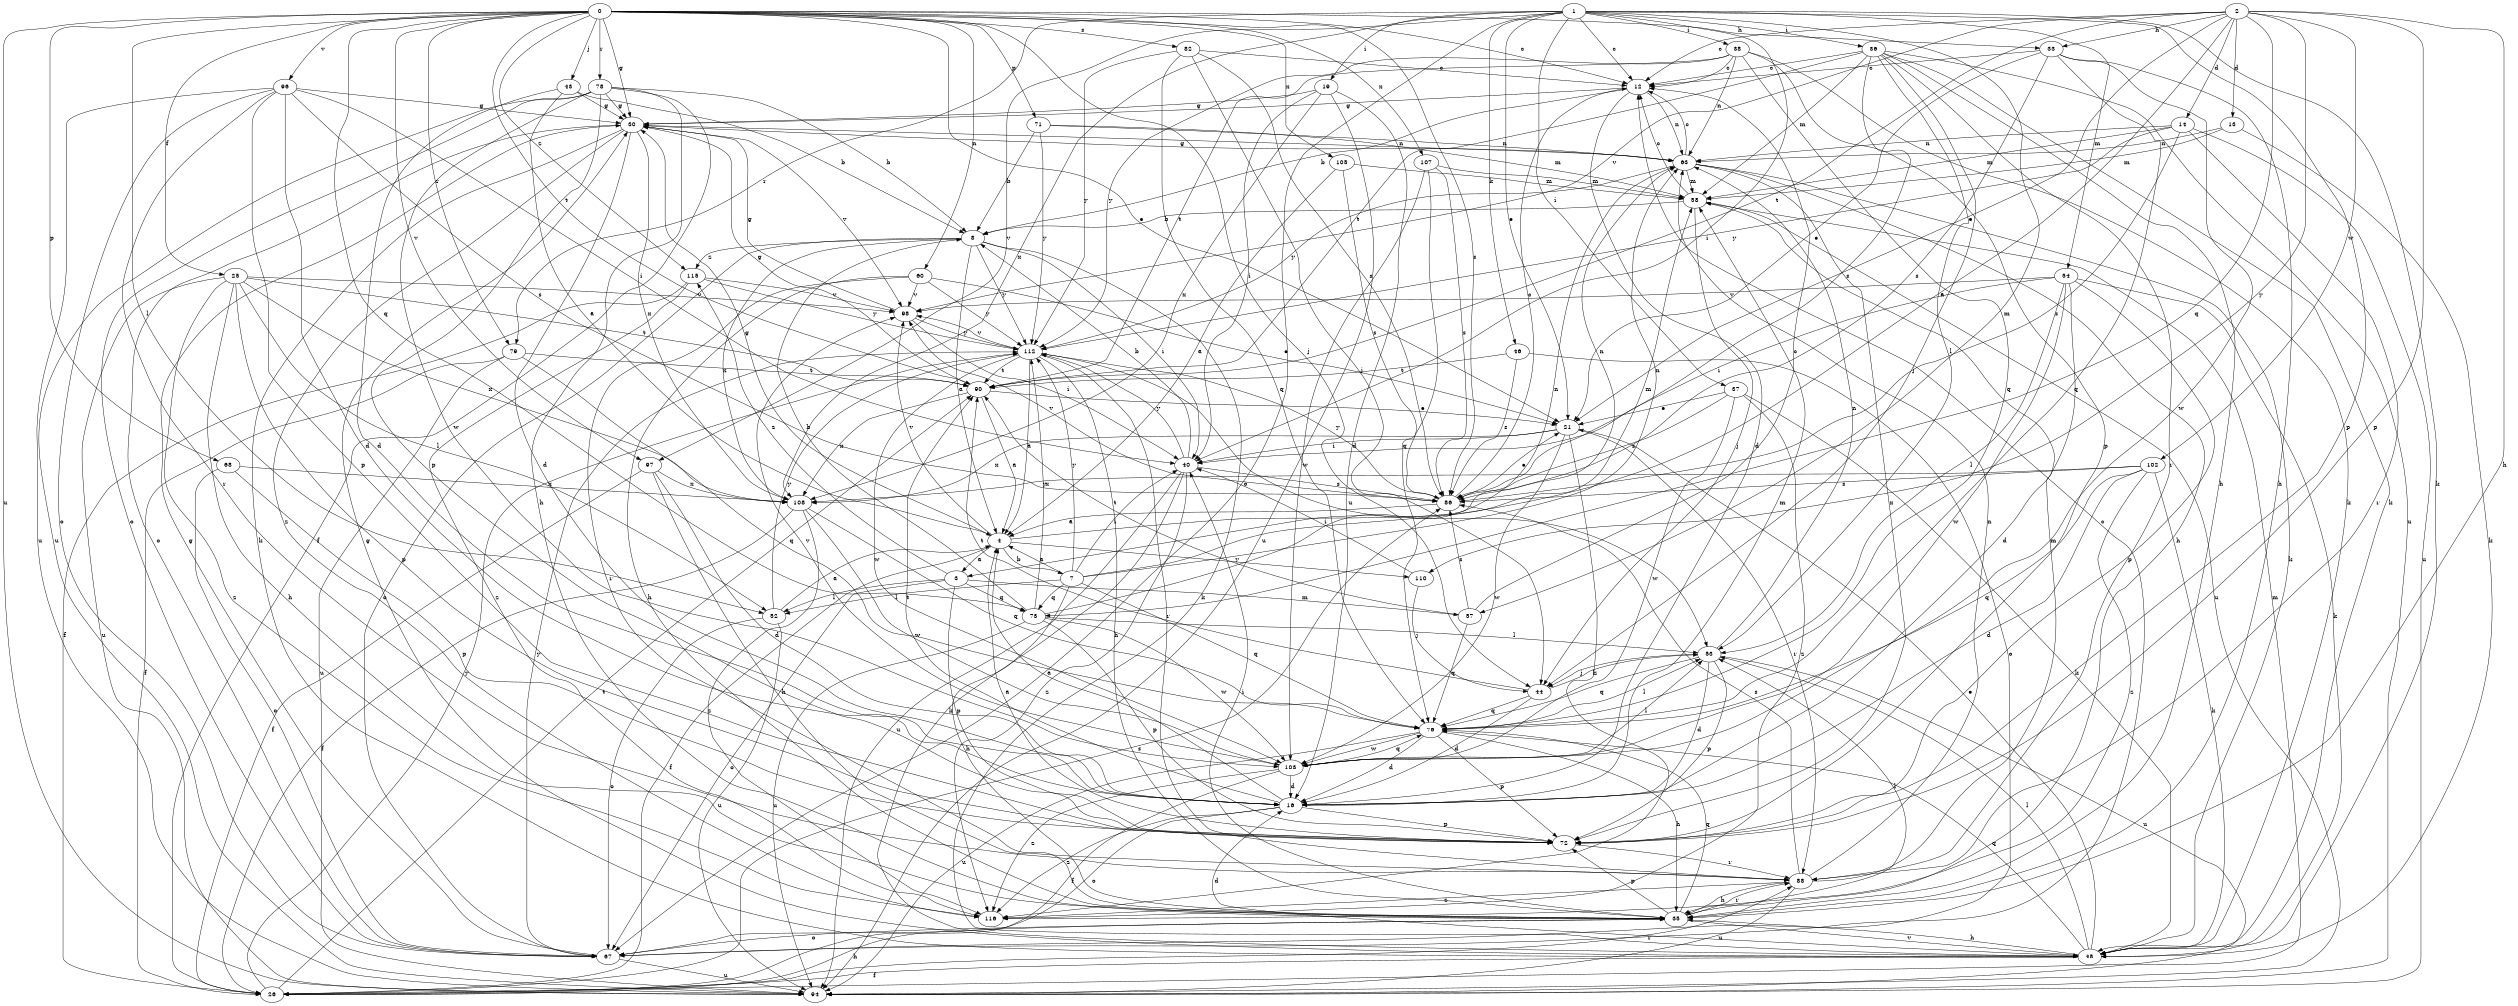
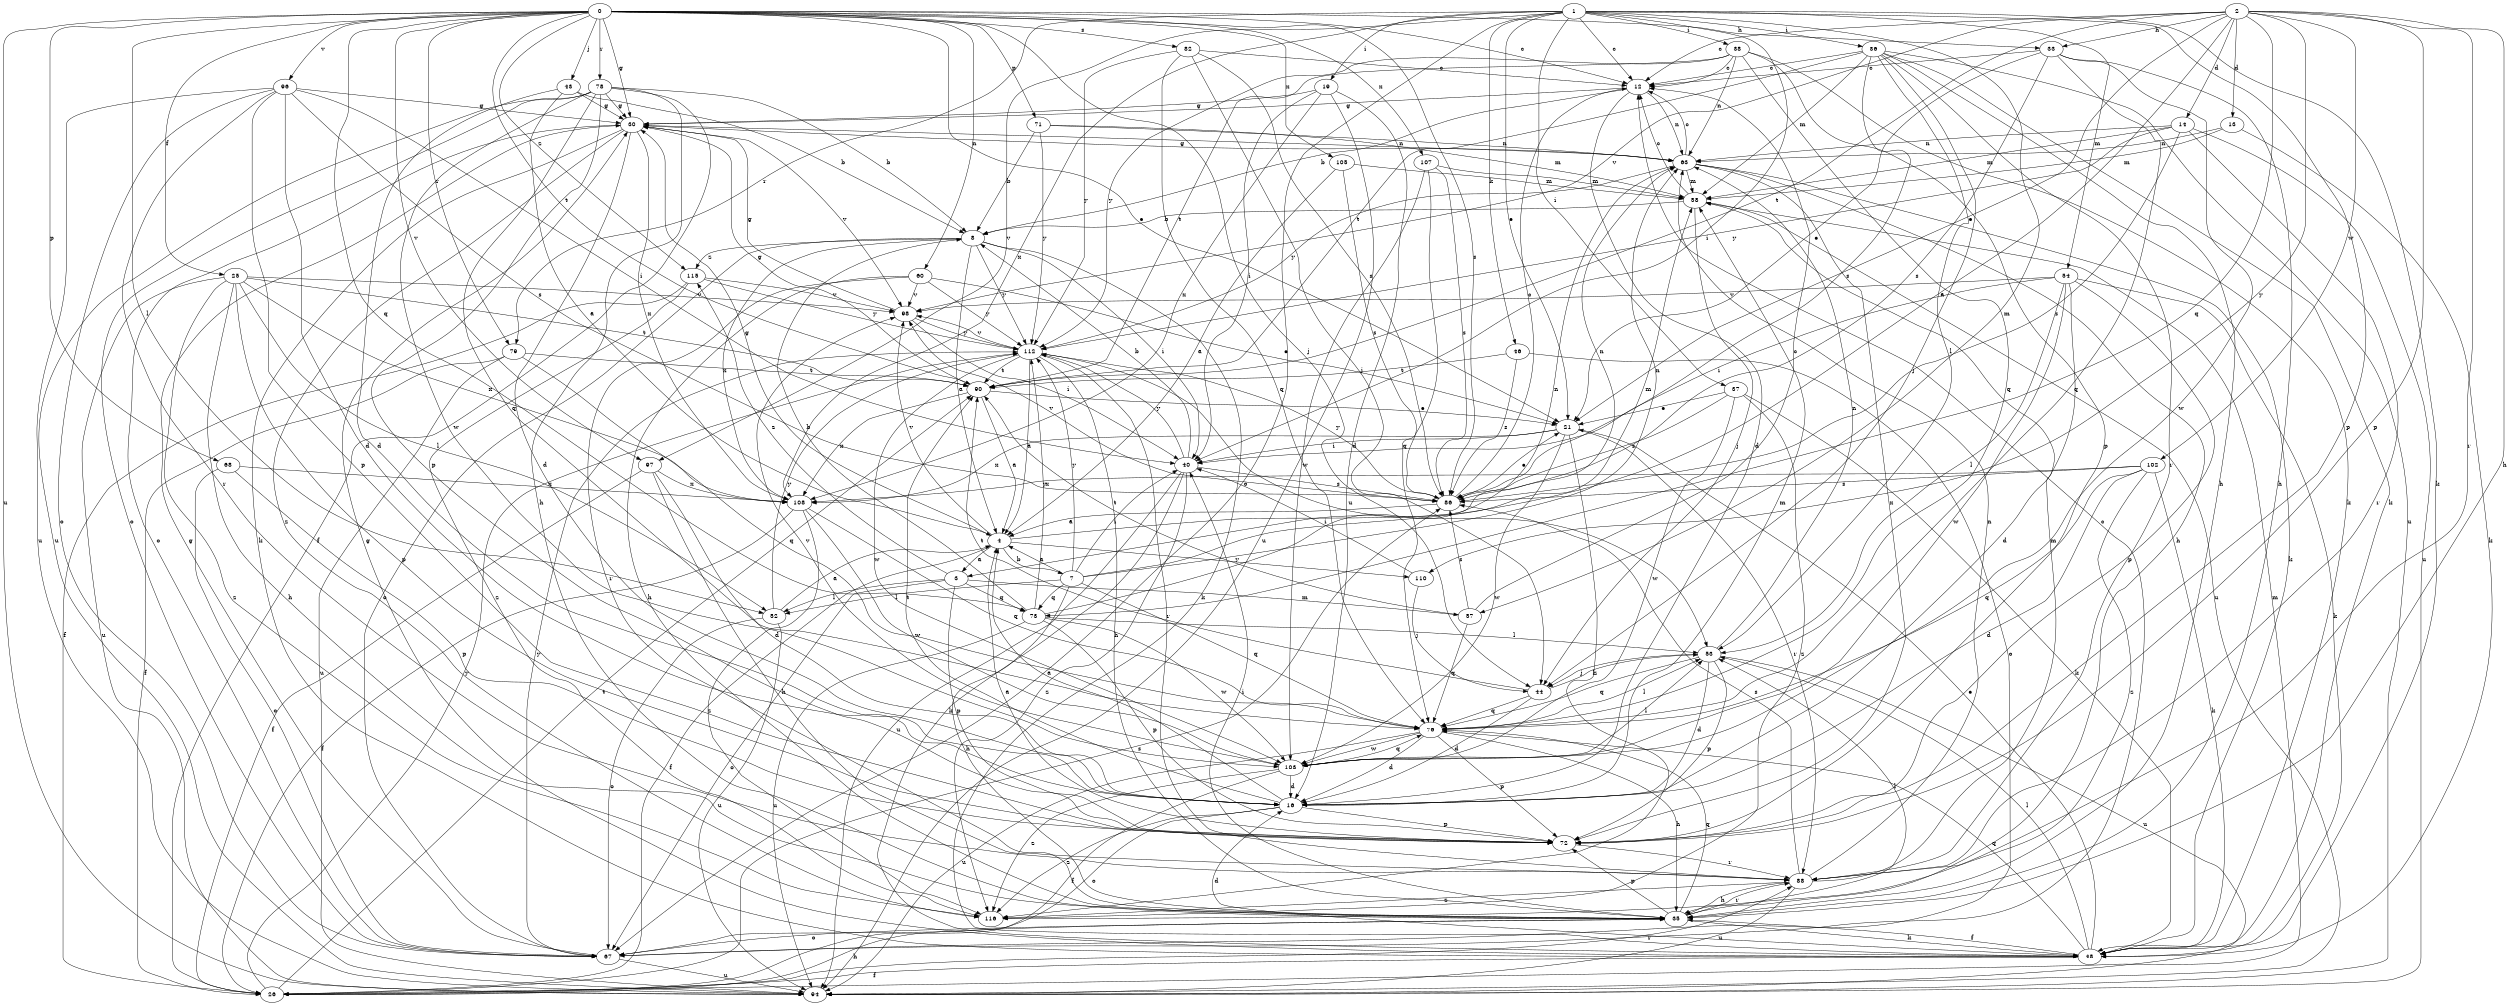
none -> (2442, 537)
none -> (721, 592)
(1910, 938) -> (1910, 938)
(1972, 938) -> (1972, 938)
